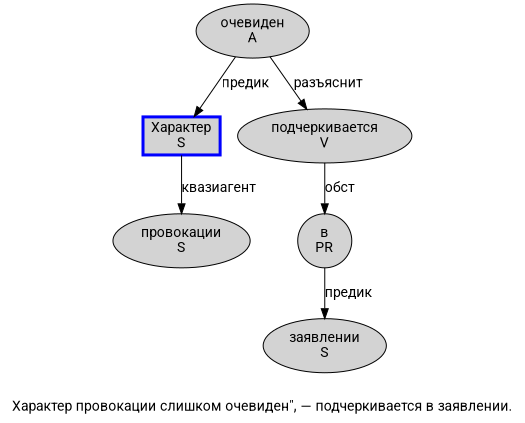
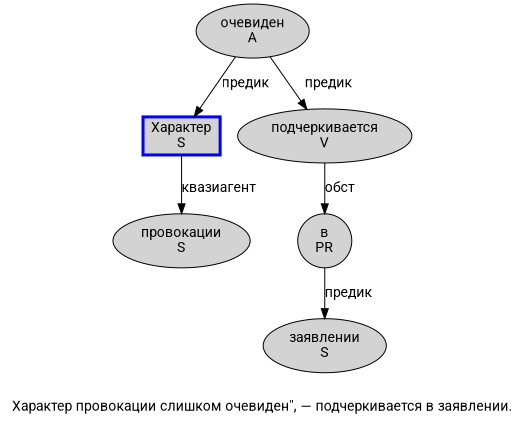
(329, 83) -> (329, 83)
